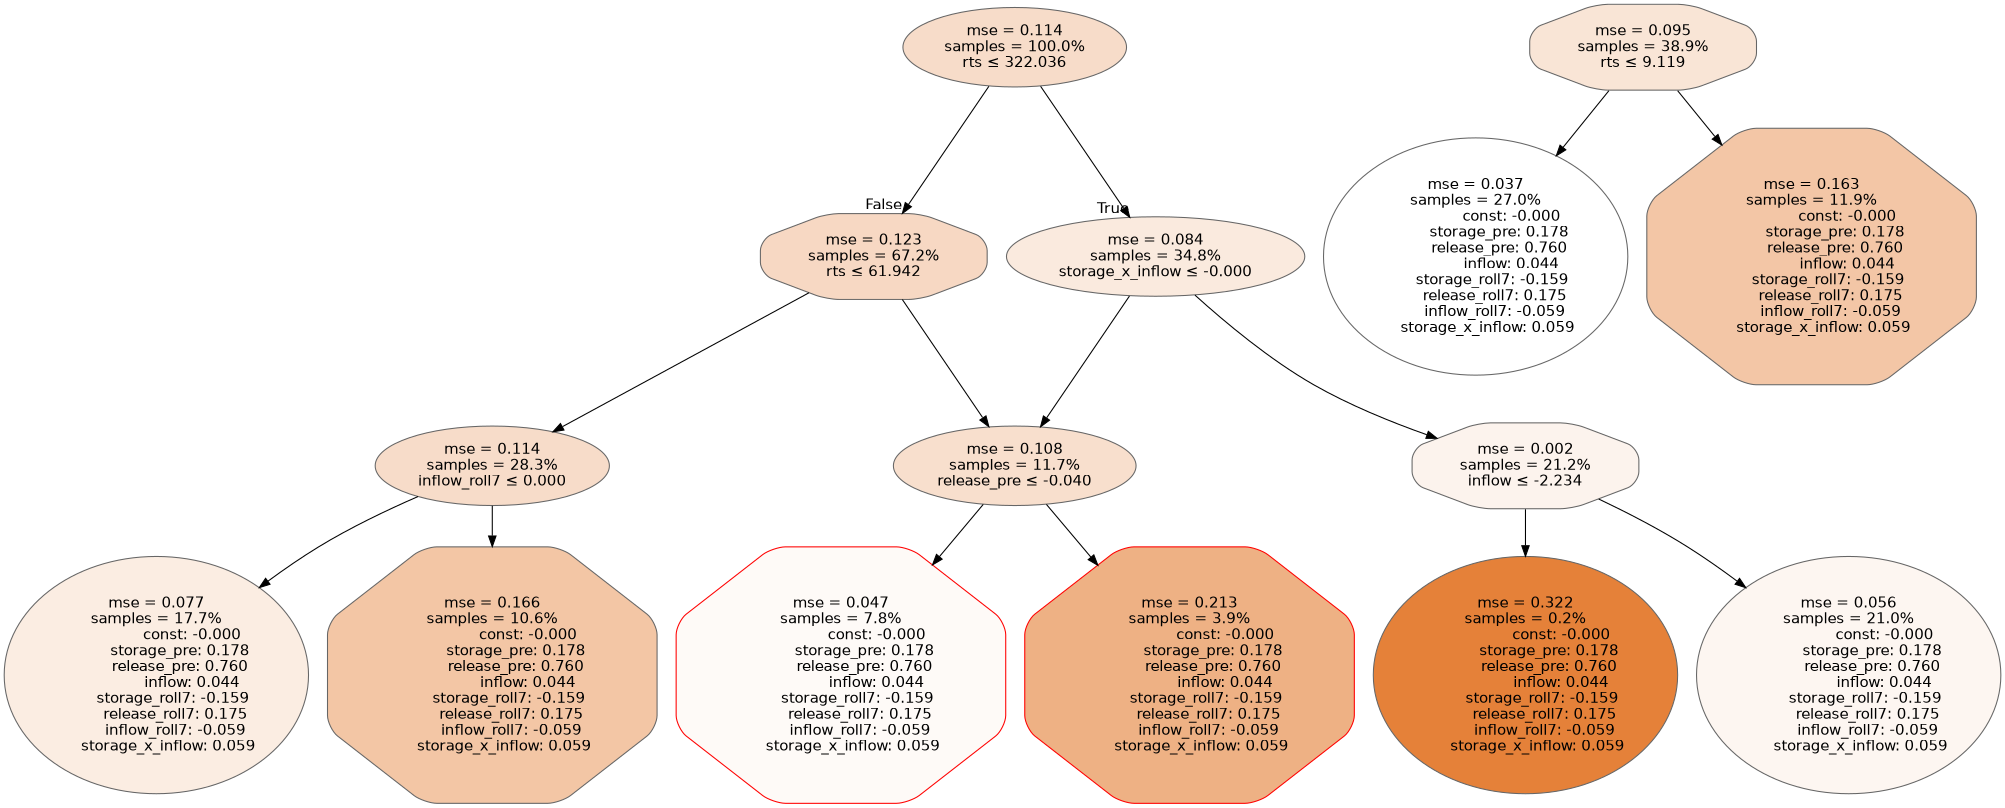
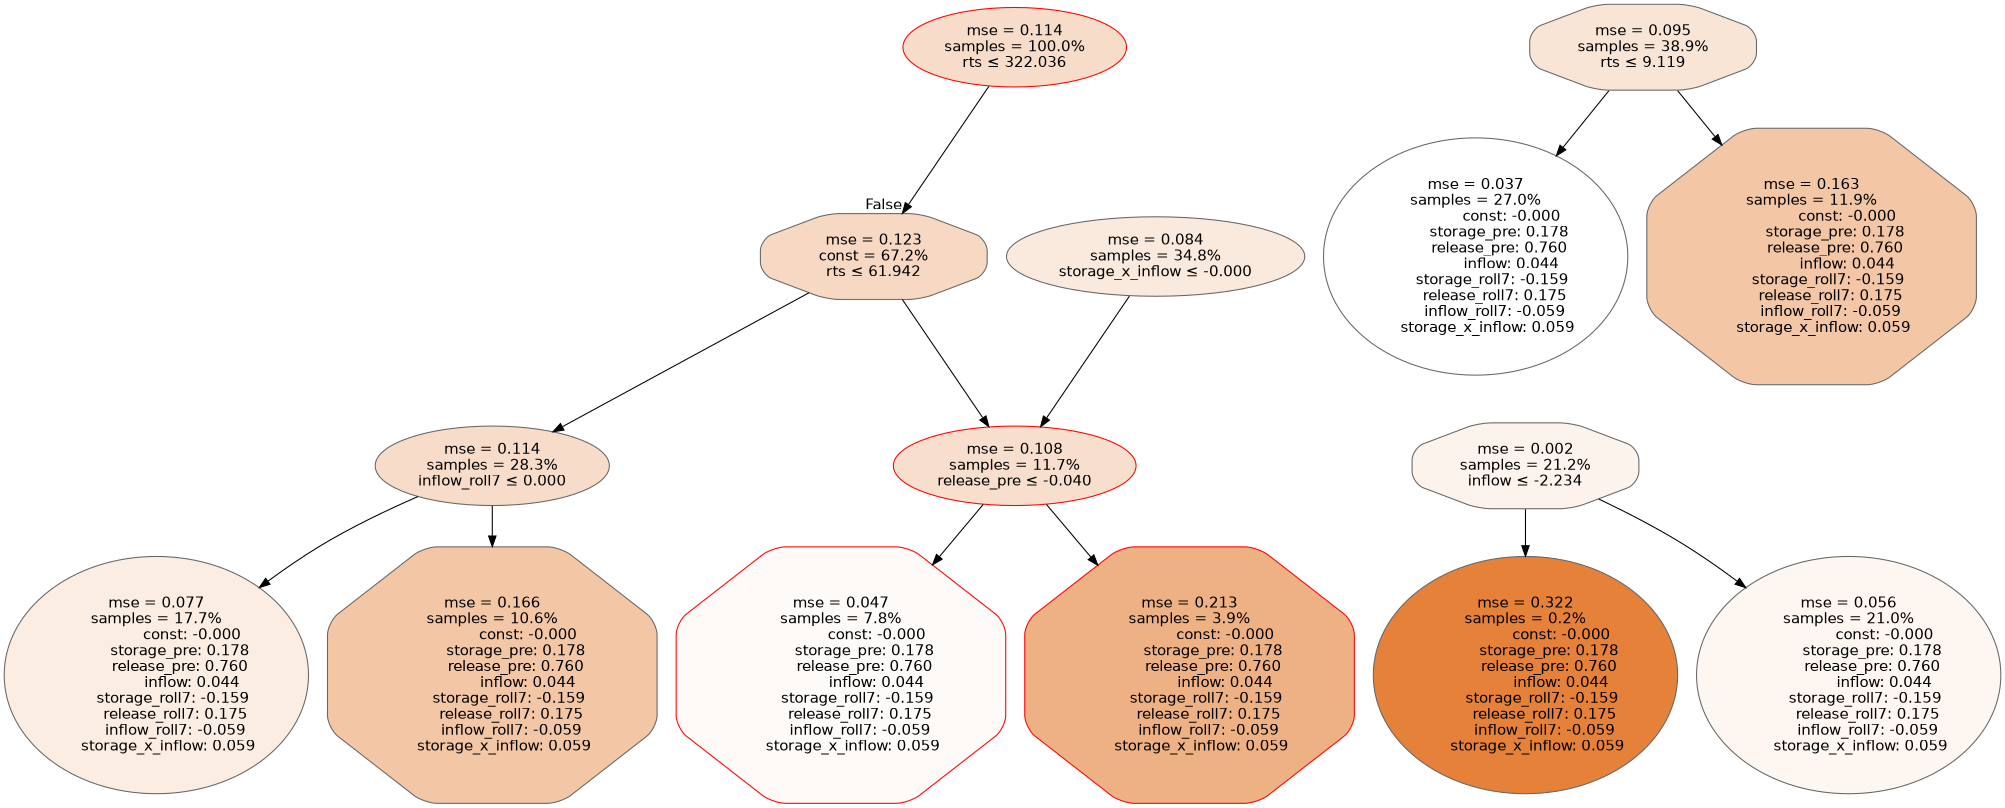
(1015, 47) -> (1015, 47)
(1082, 147) -> none
(874, 257) -> (874, 257)
(1303, 378) -> none
(1015, 466) -> (1015, 466)
